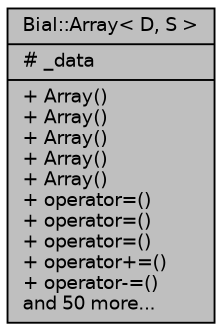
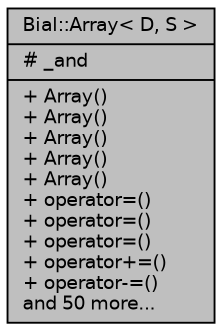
(59, 61) -> (56, 61)
